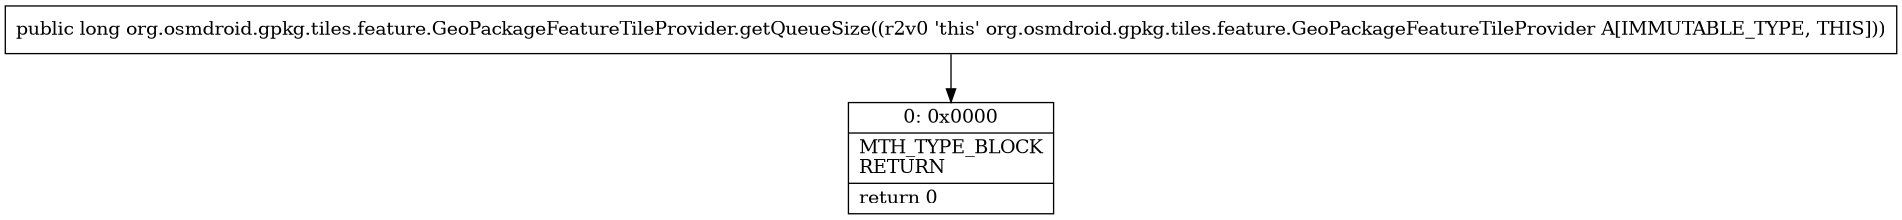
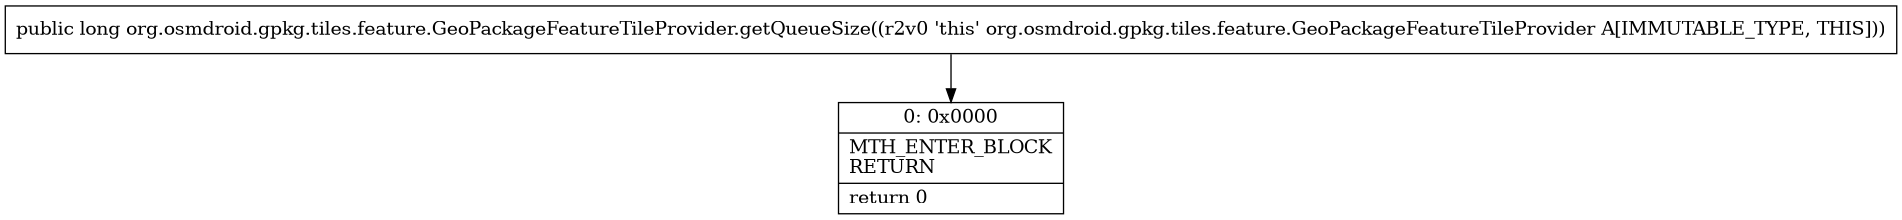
(951, 148) -> (951, 148)
